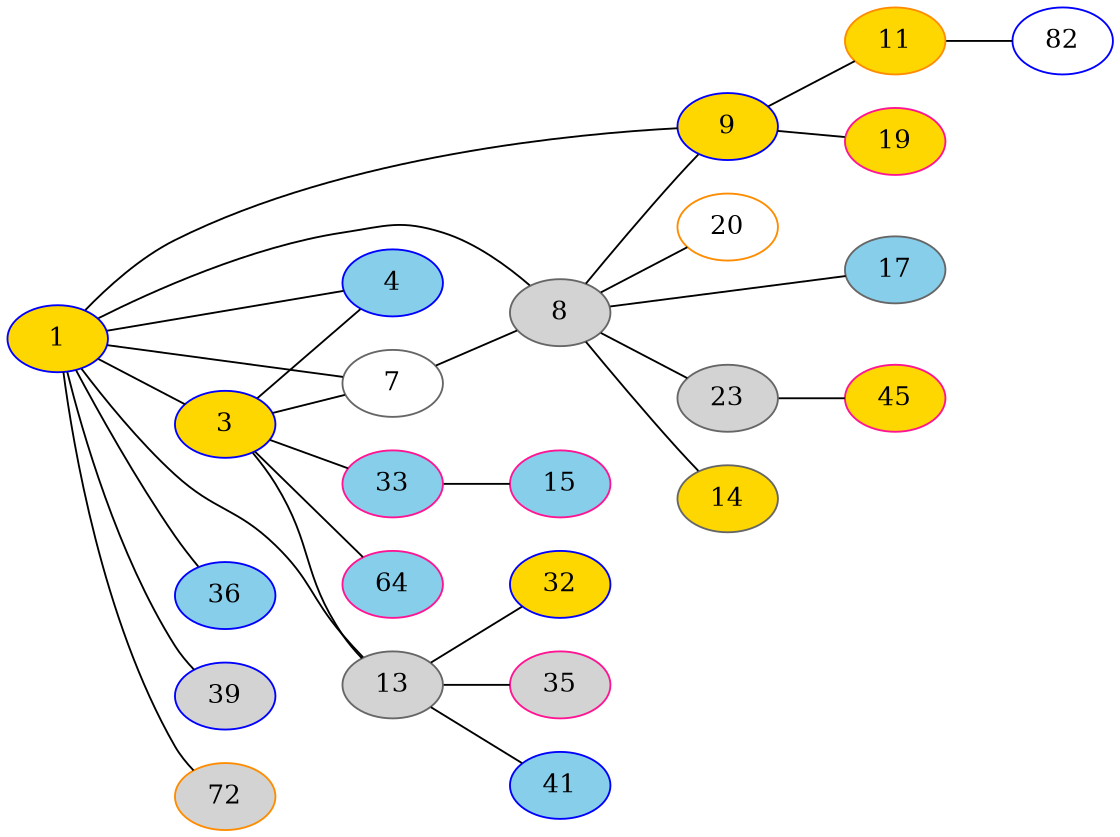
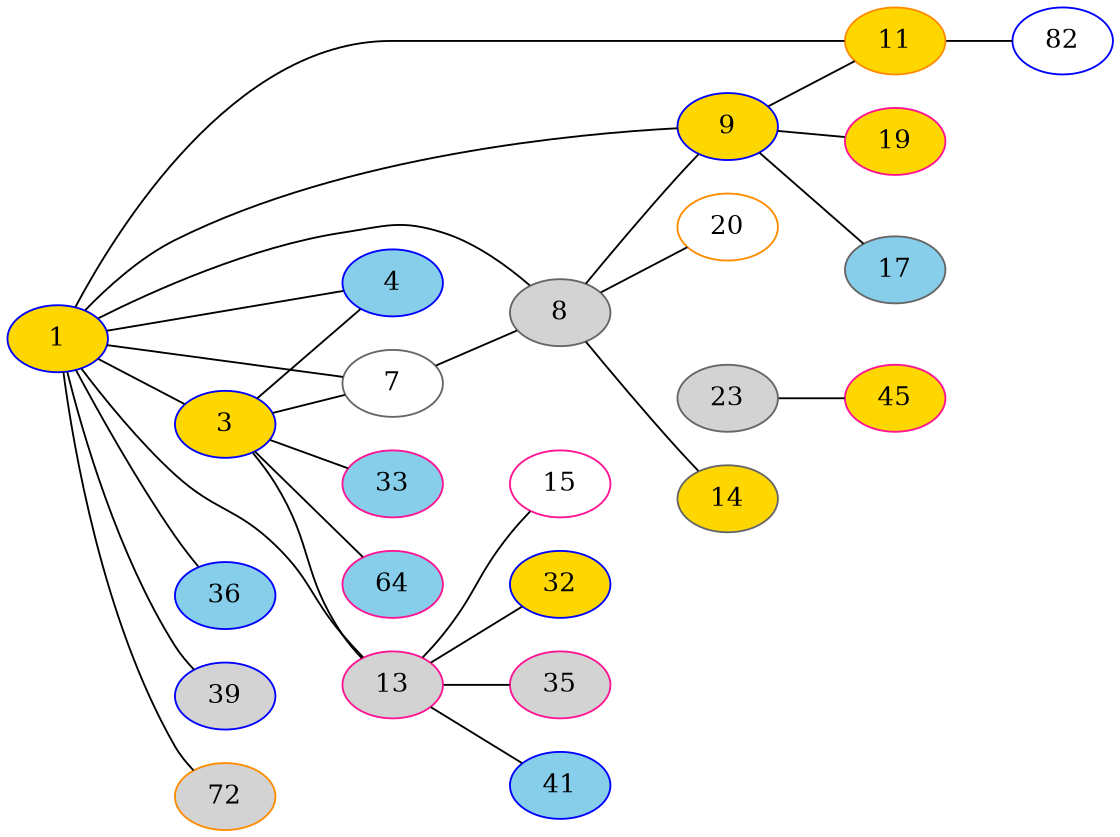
none -> (402, 41)
(728, 291) -> (812, 198)
(644, 356) -> none
(477, 484) -> (476, 584)
(560, 484) -> (560, 484)
(393, 685) -> (393, 685)
